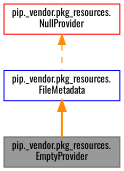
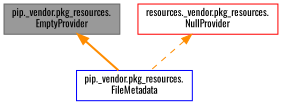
(62, 19) -> (208, 19)
(62, 124) -> (102, 56)
